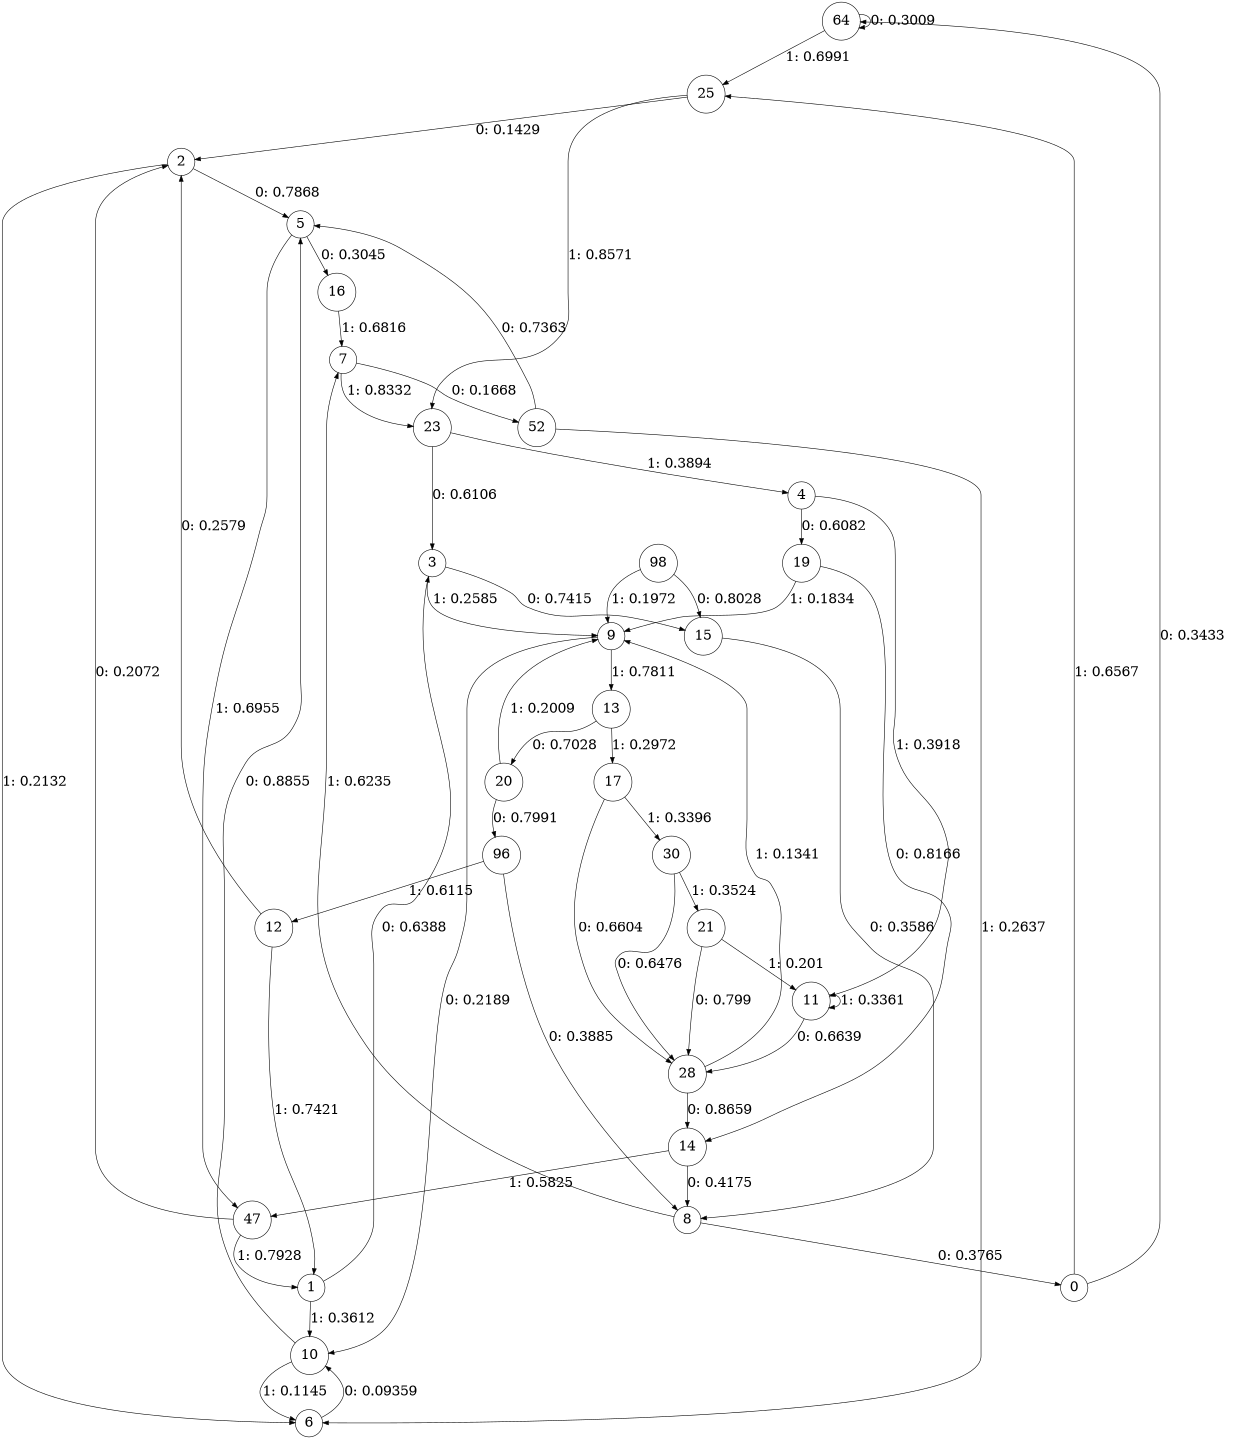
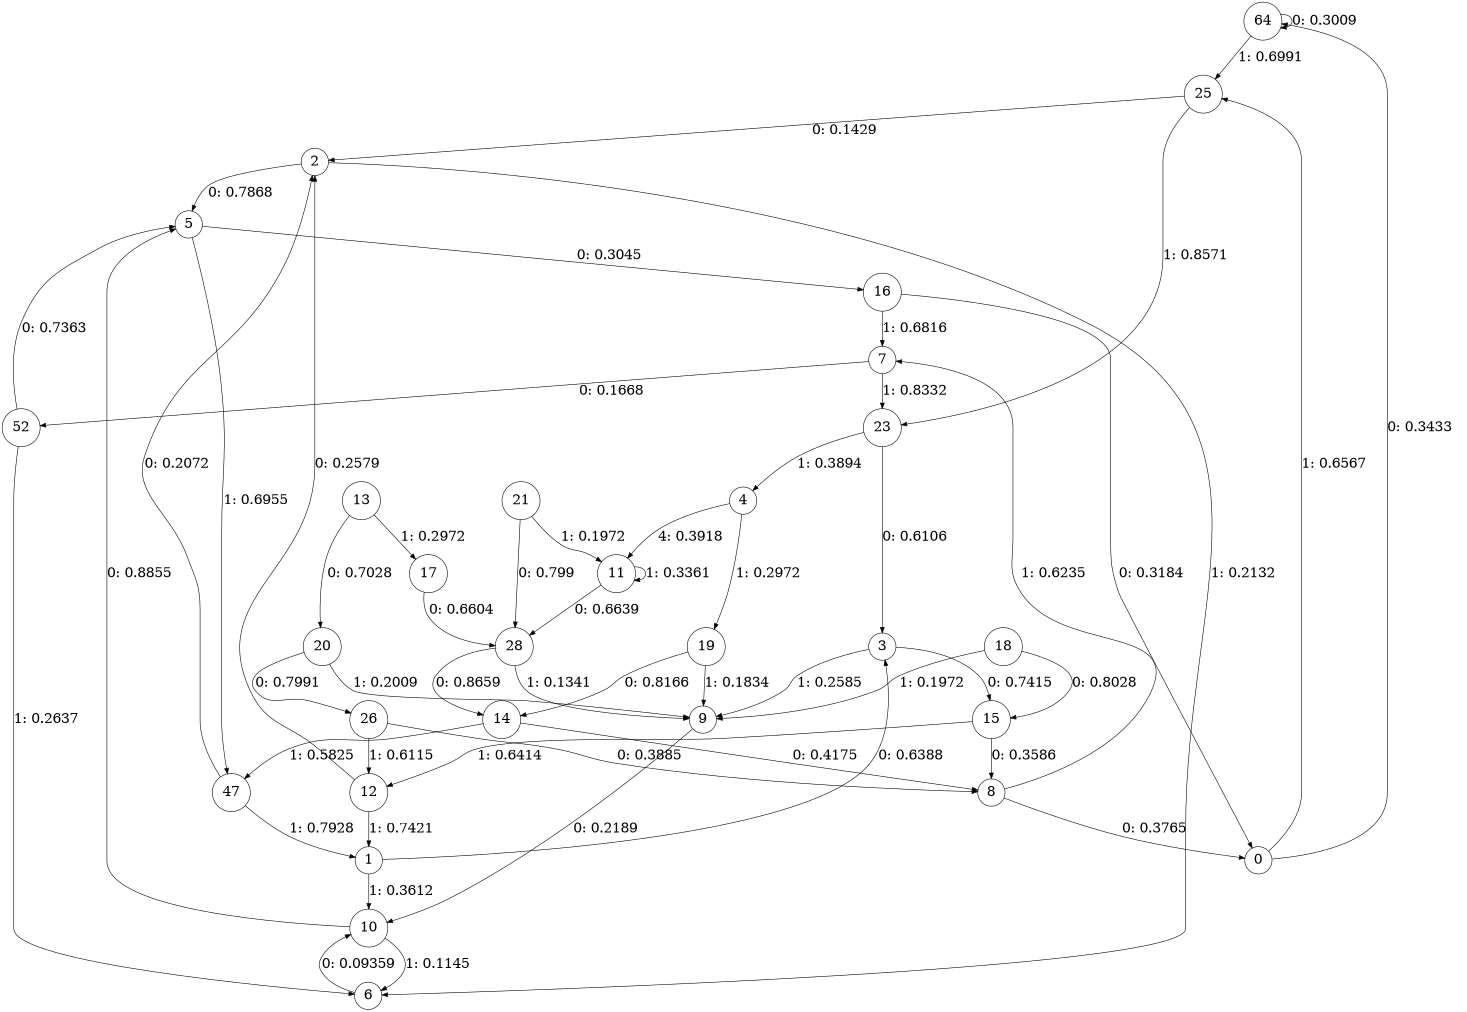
none -> (1111, 504)
(840, 527) -> (774, 574)
(658, 563) -> (1003, 647)
(611, 667) -> none
none -> (693, 739)
(934, 746) -> (697, 537)
(502, 855) -> (369, 720)
(671, 855) -> none
(805, 965) -> (599, 537)
